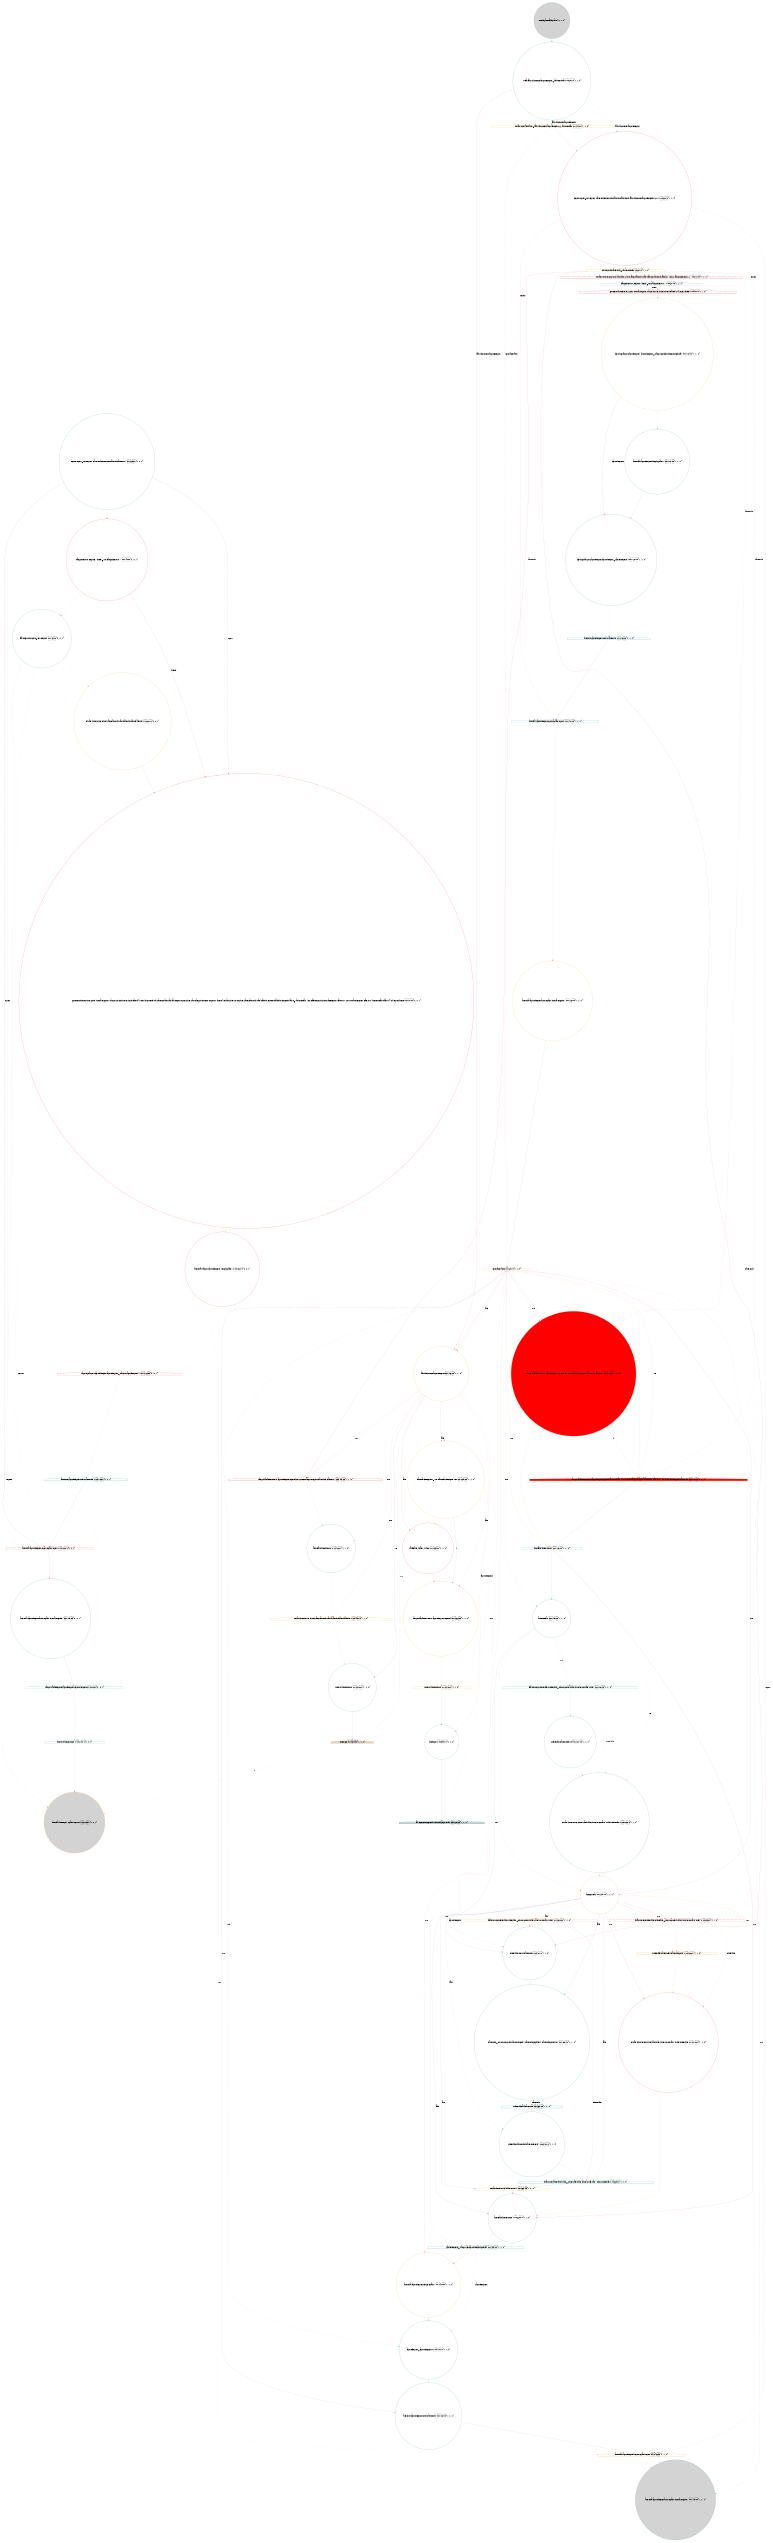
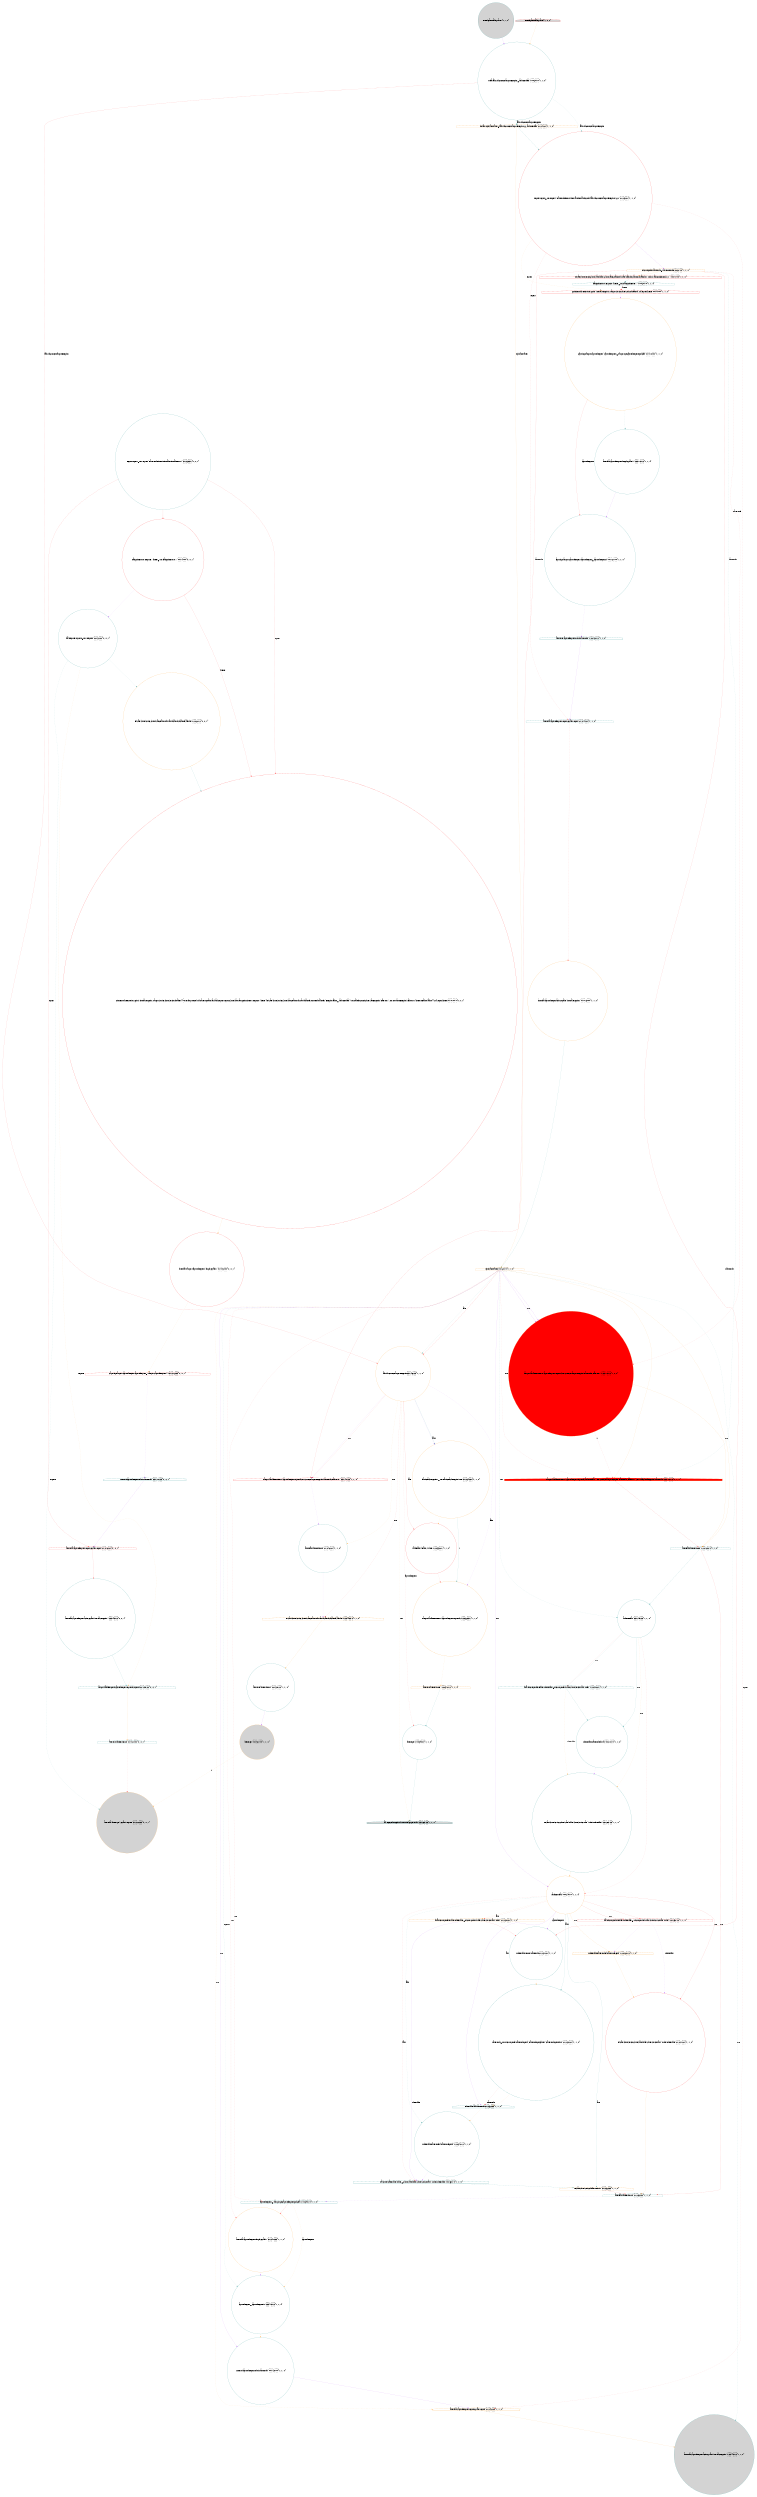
none -> (538, 21)
(395, 1536) -> none
(400, 1574) -> none
(352, 1742) -> (257, 1742)
(495, 1813) -> (637, 1684)
(229, 1924) -> (227, 1924)
(432, 2011) -> (477, 1985)
(512, 2218) -> (633, 2195)
